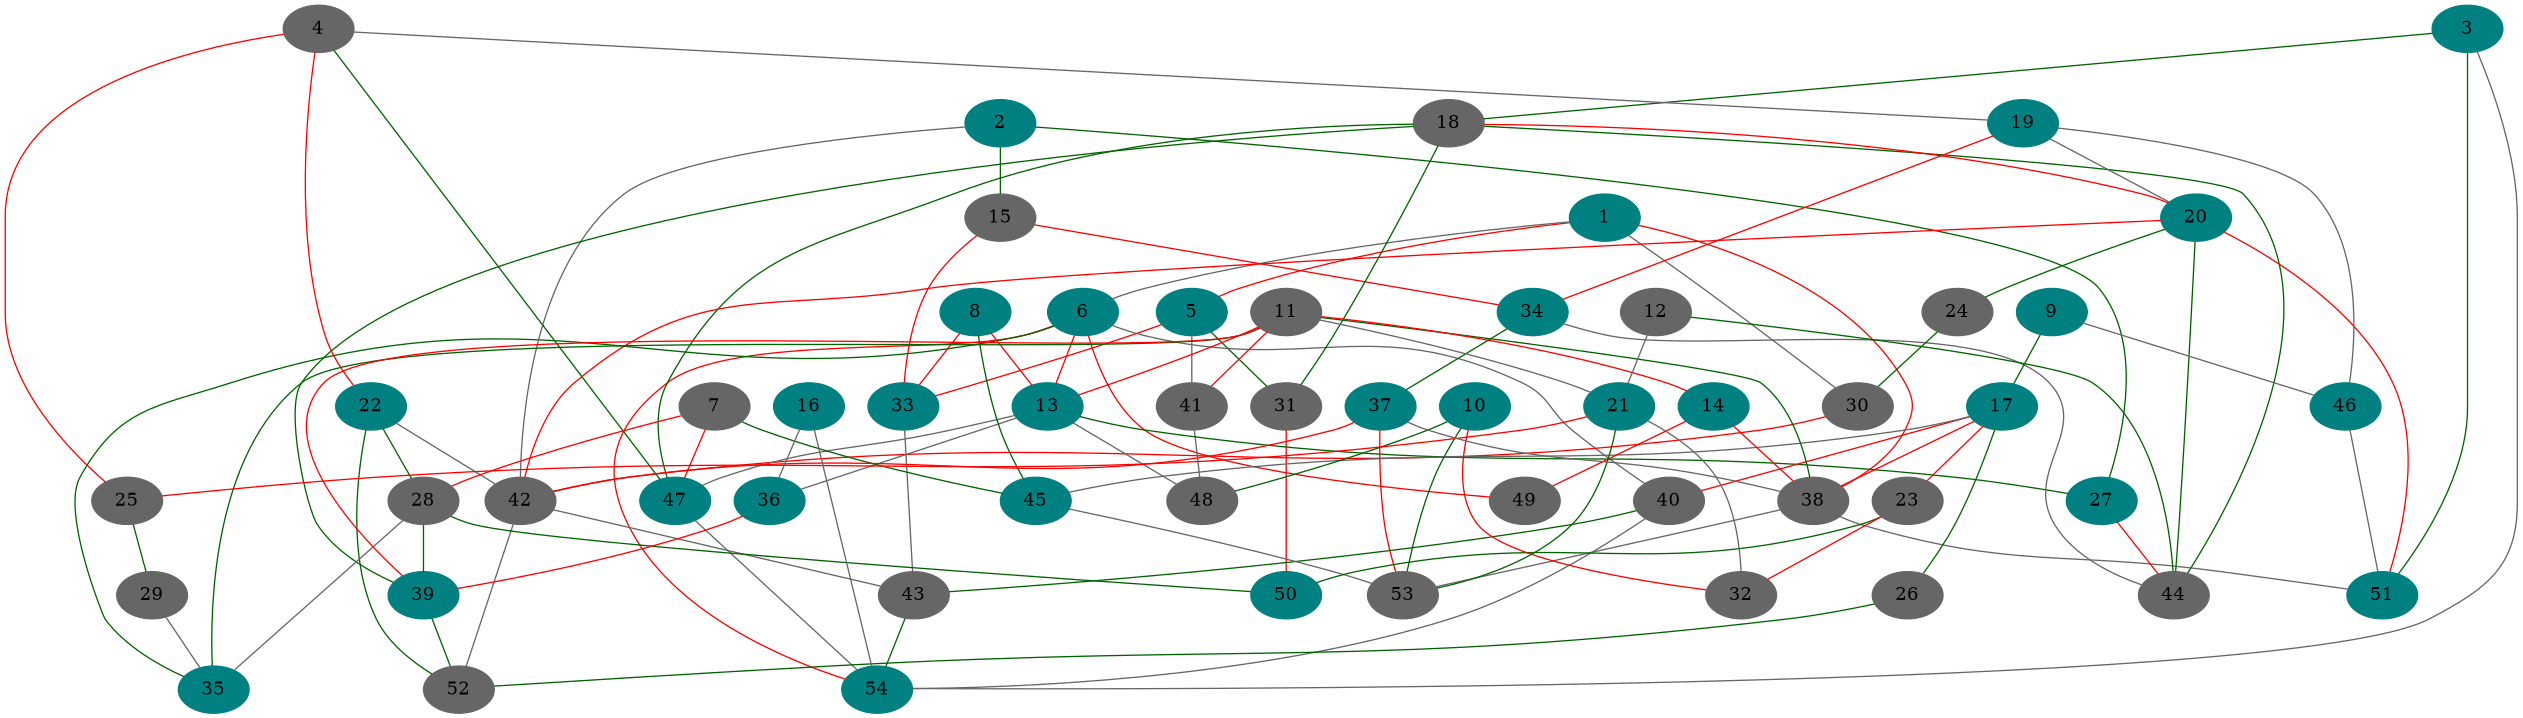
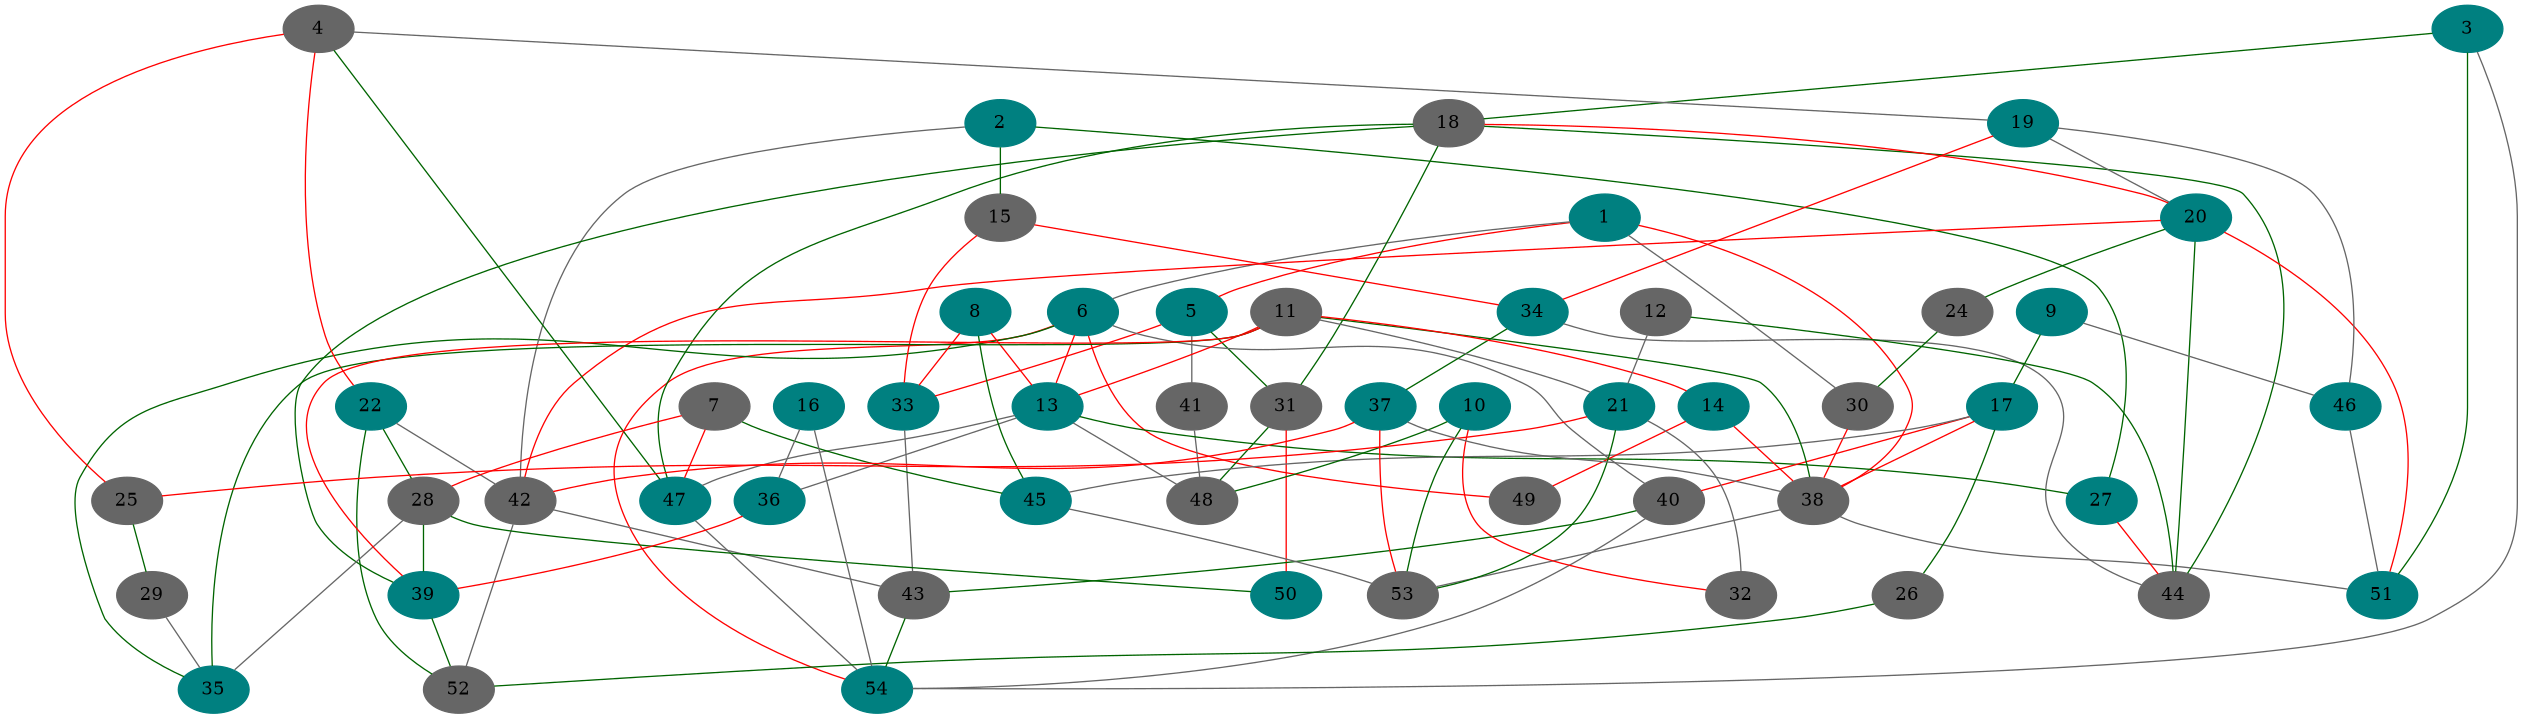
(1232, 366) -> none
(1094, 453) -> (1836, 453)
none -> (1244, 454)
(1908, 501) -> none
